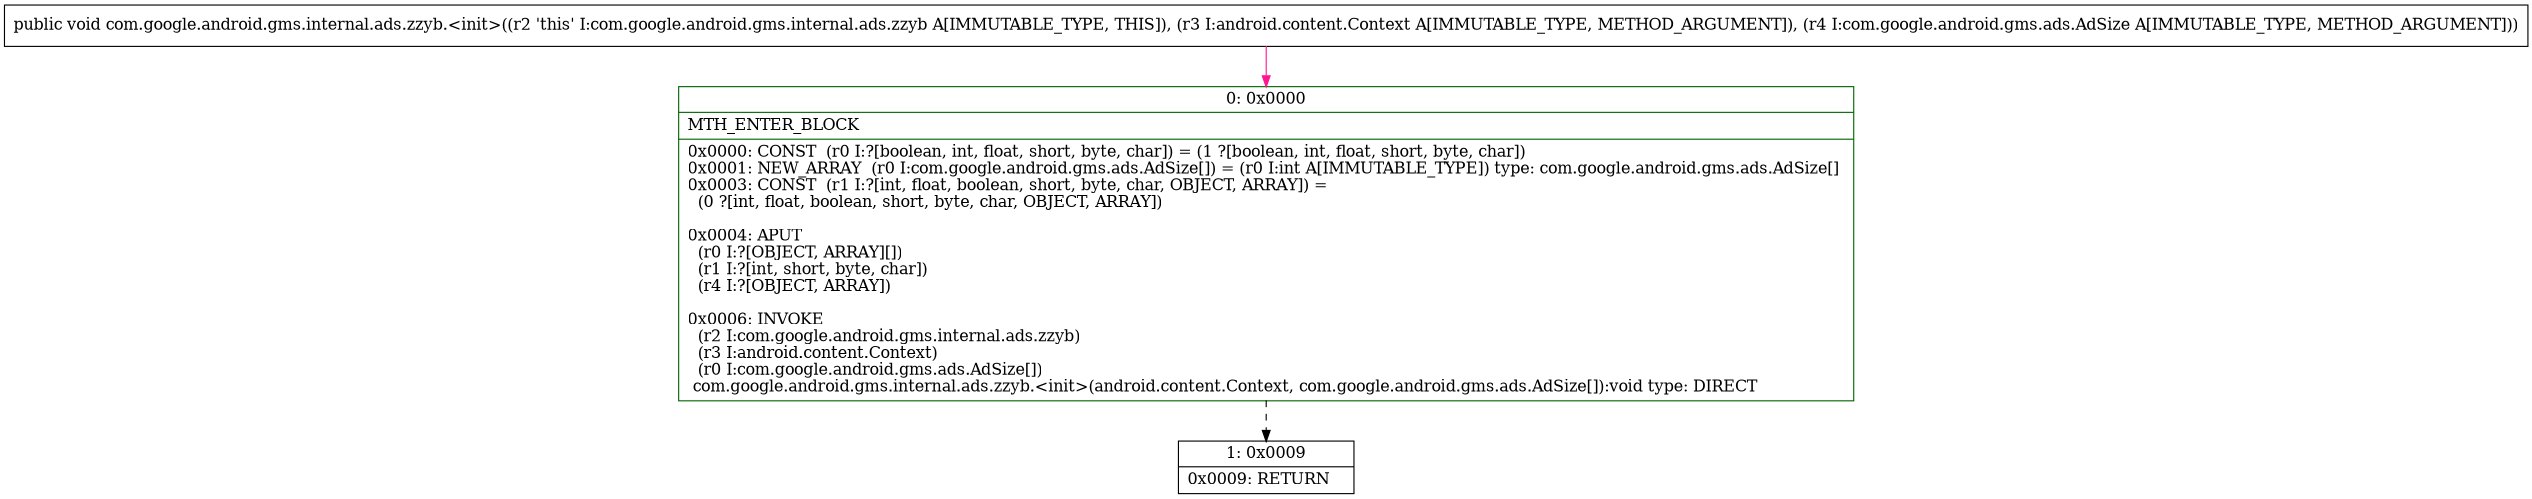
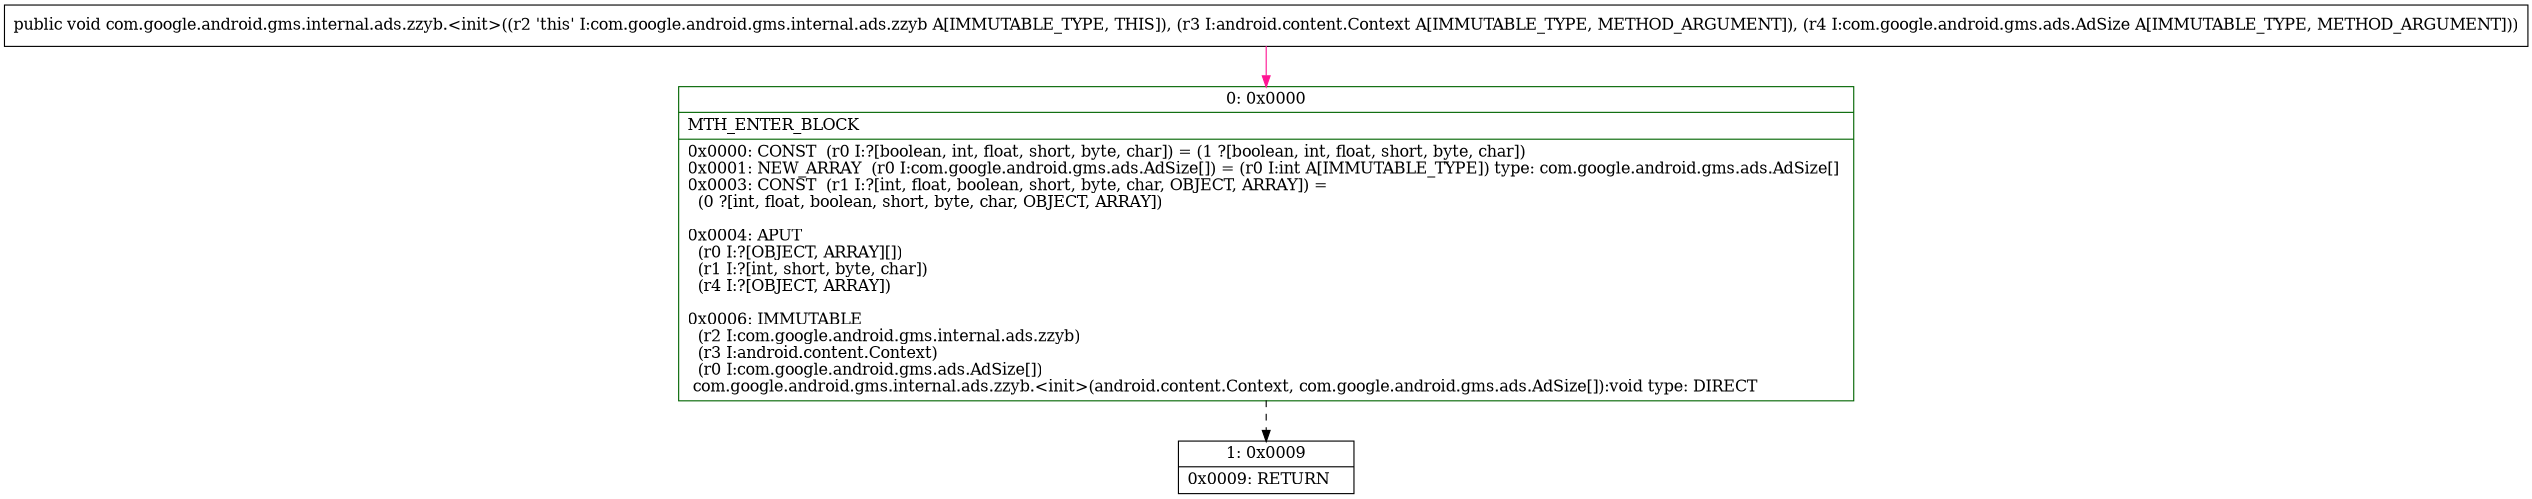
(761, 320) -> (780, 320)
